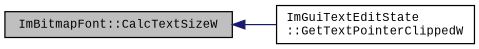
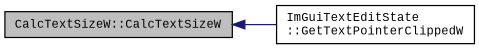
(119, 25) -> (119, 25)
